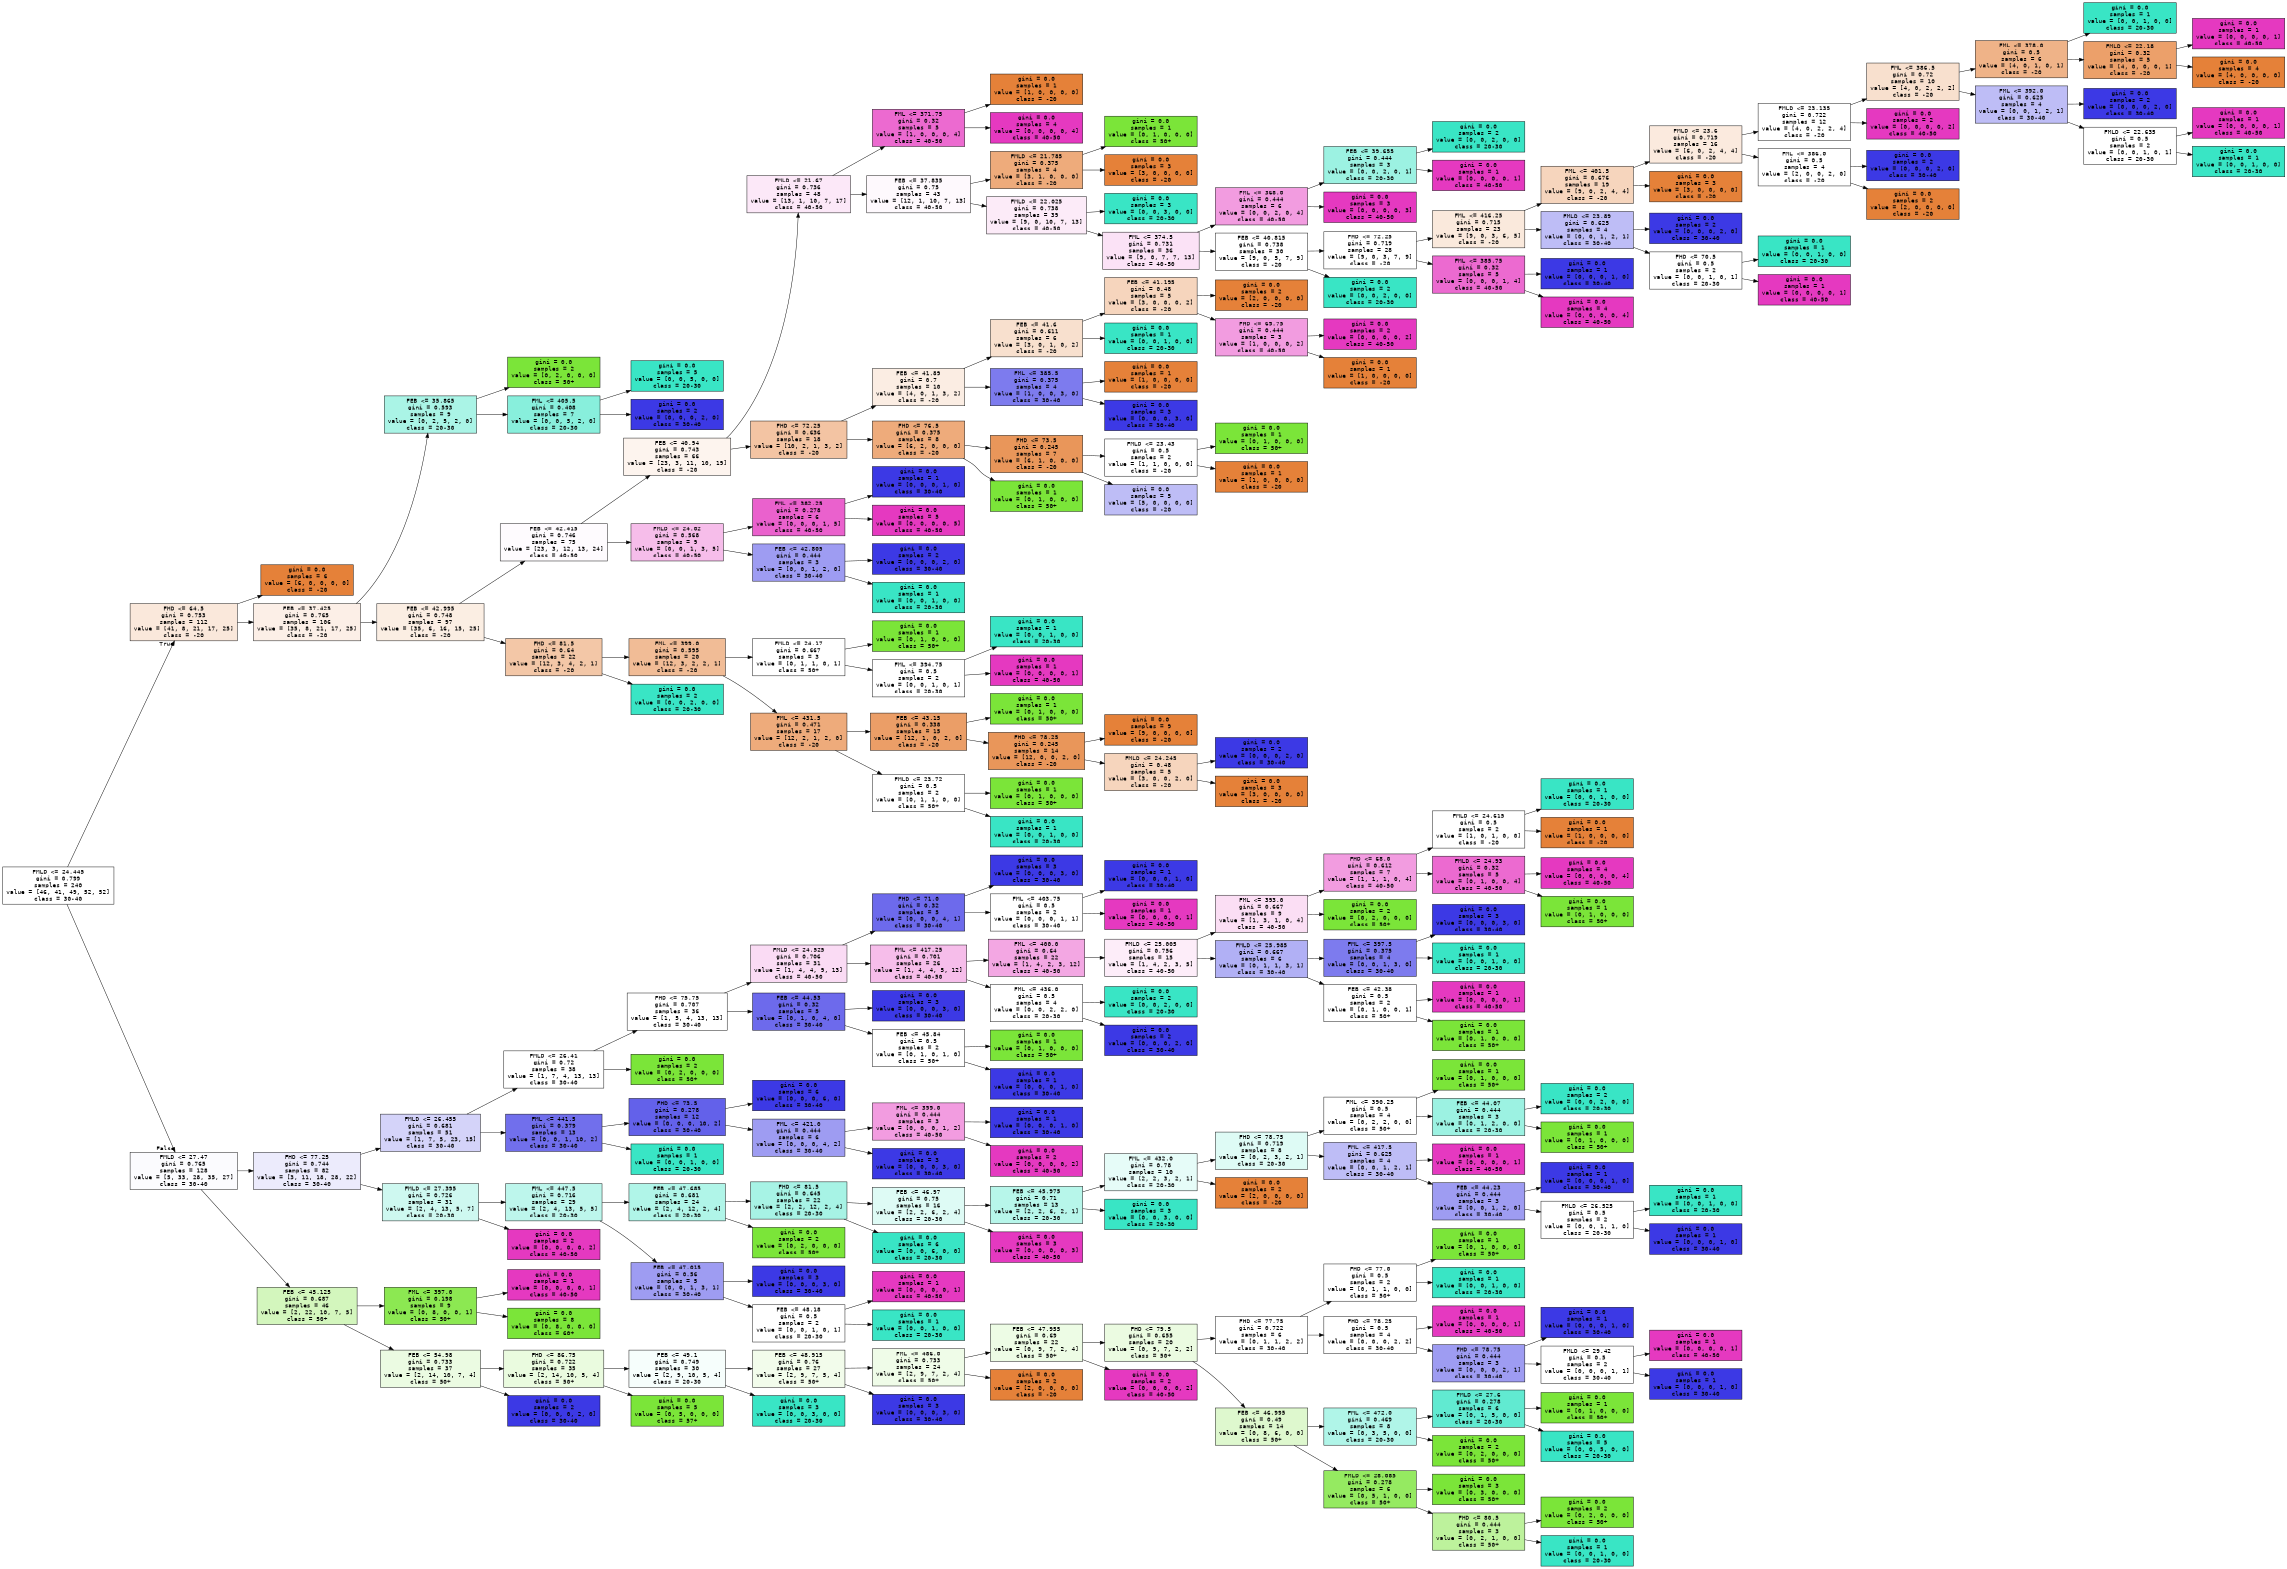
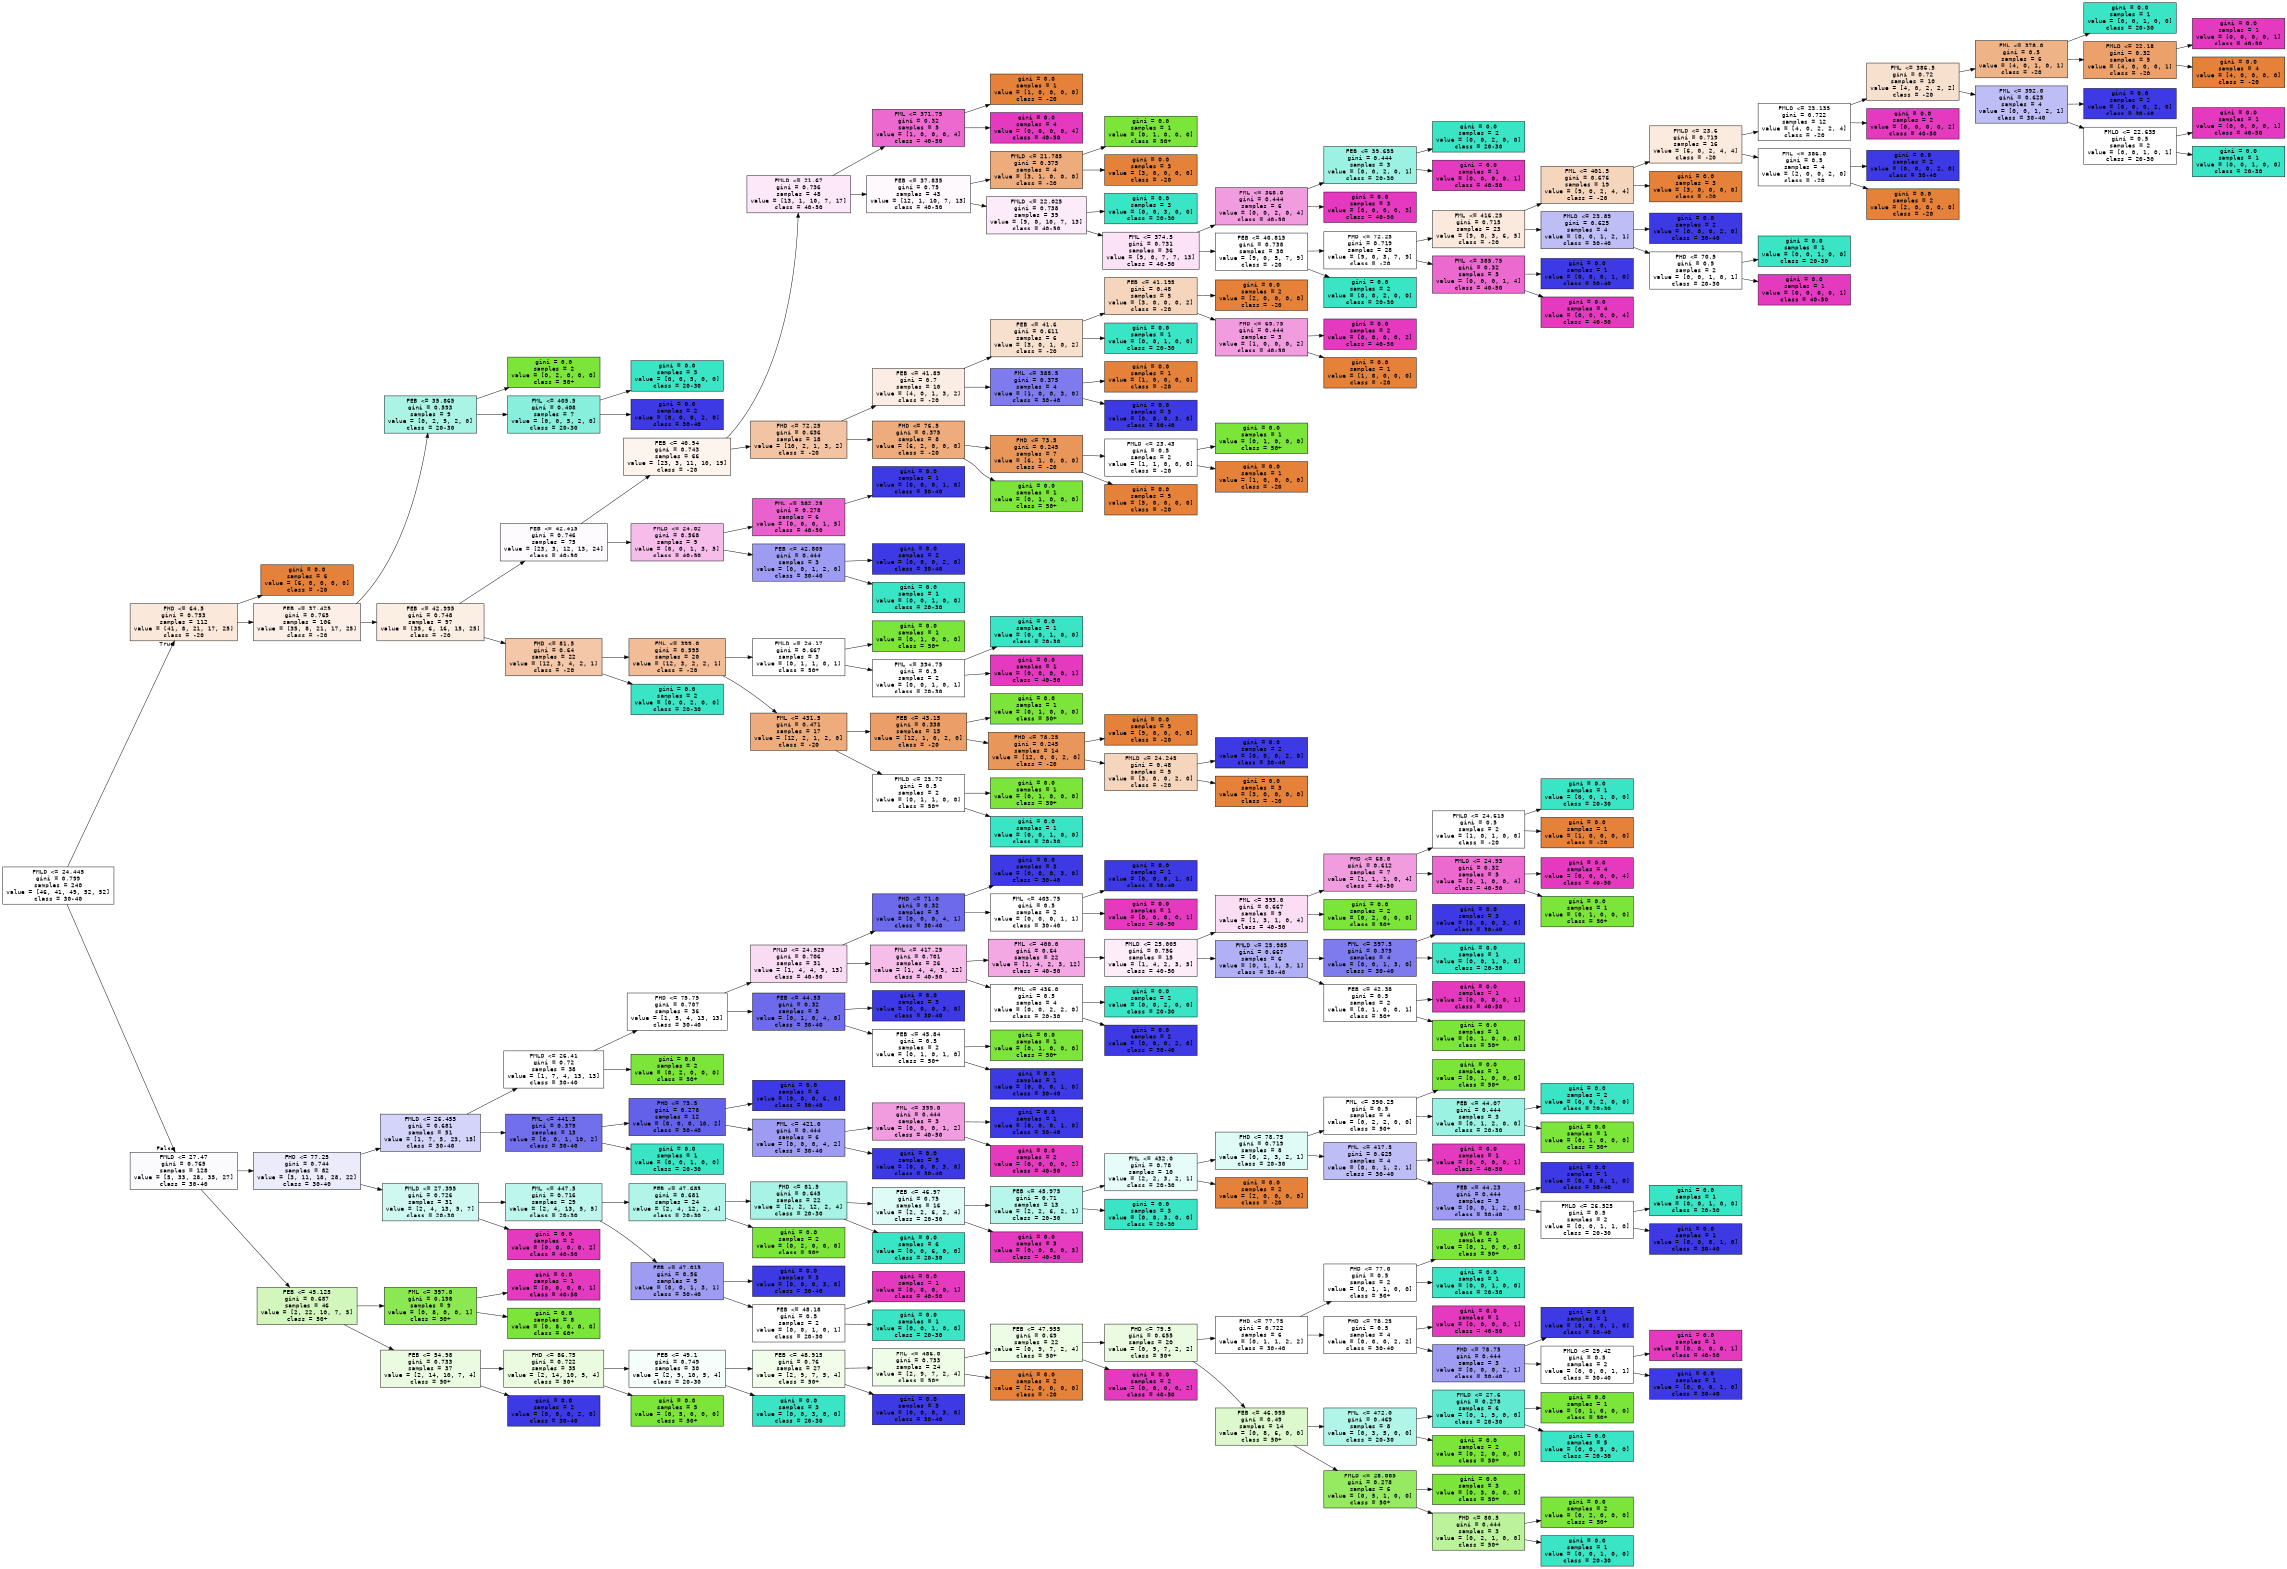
(1151, 500) -> (1151, 500)
(919, 520) -> none
(677, 1411) -> (677, 1411)
